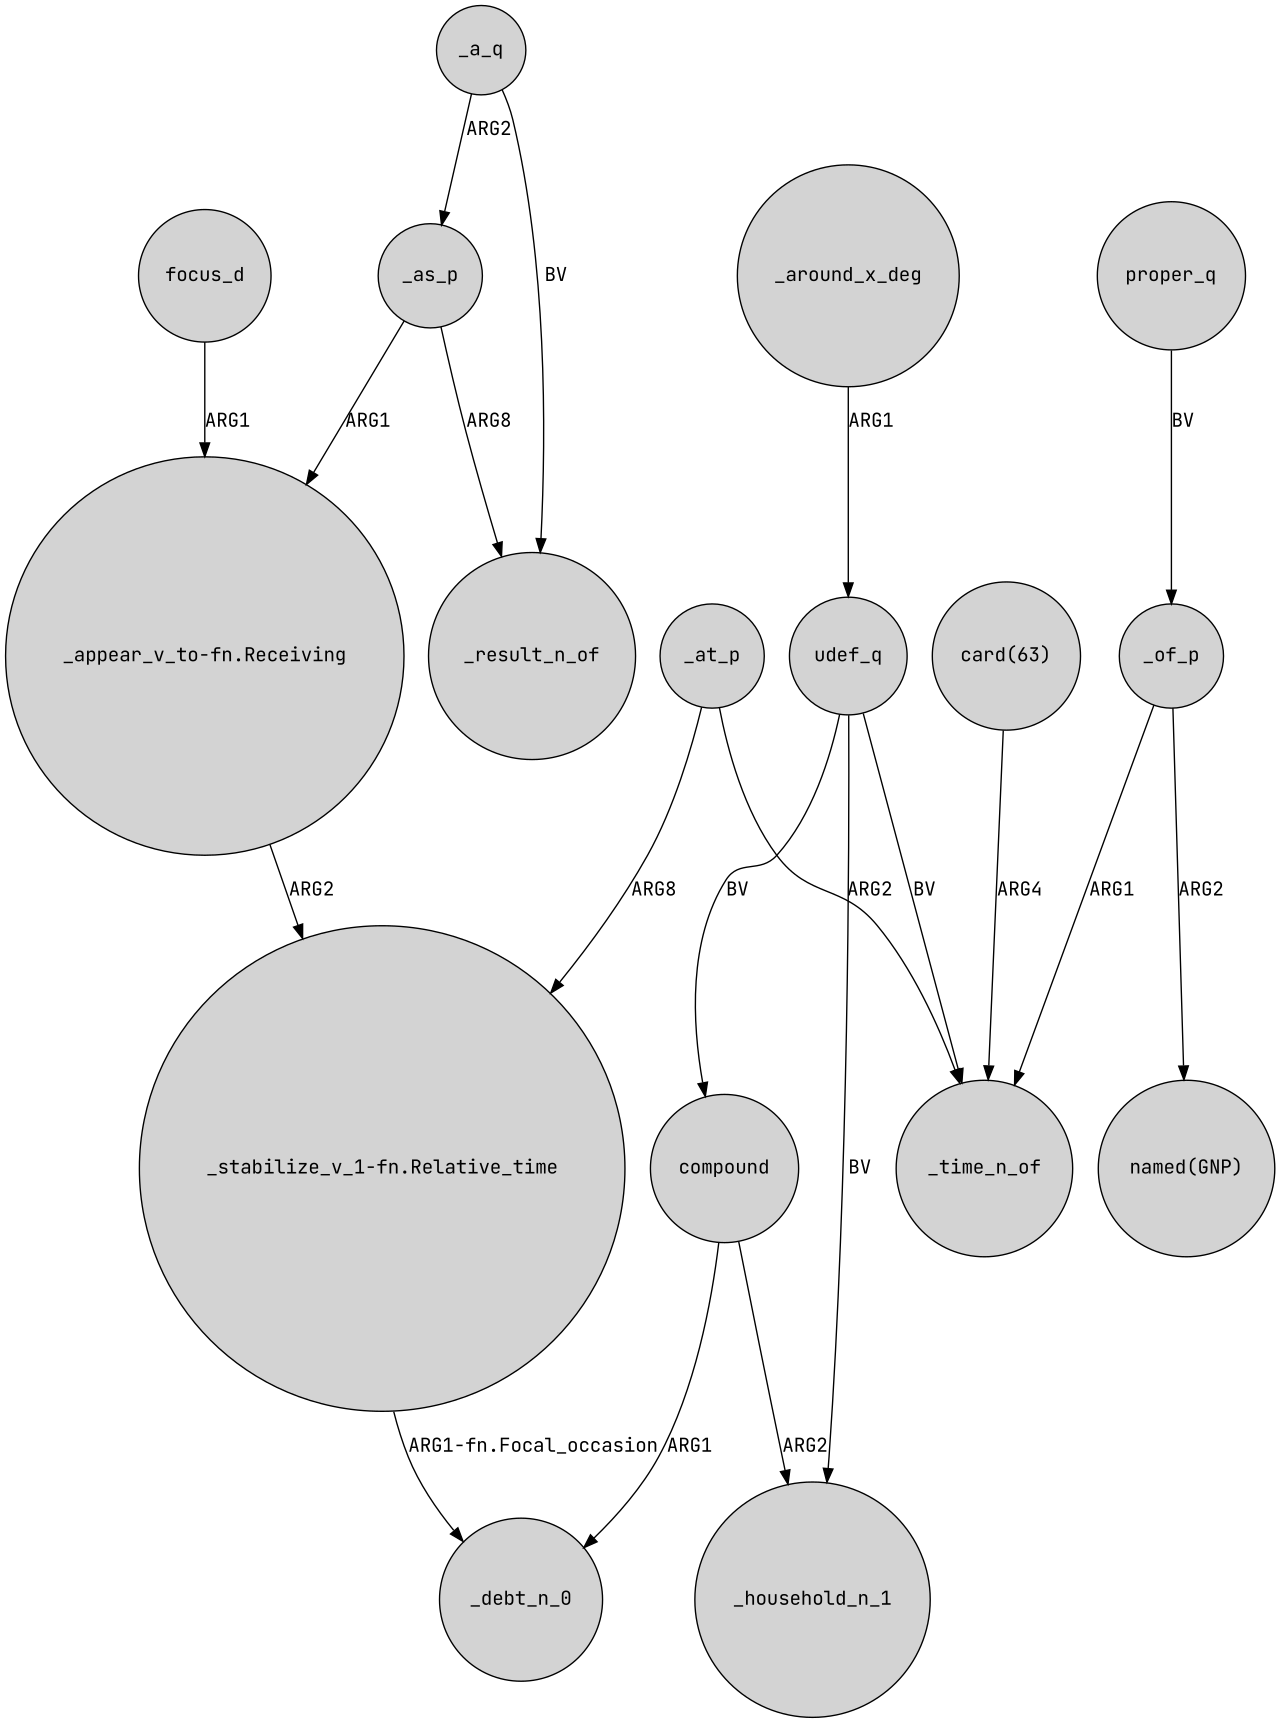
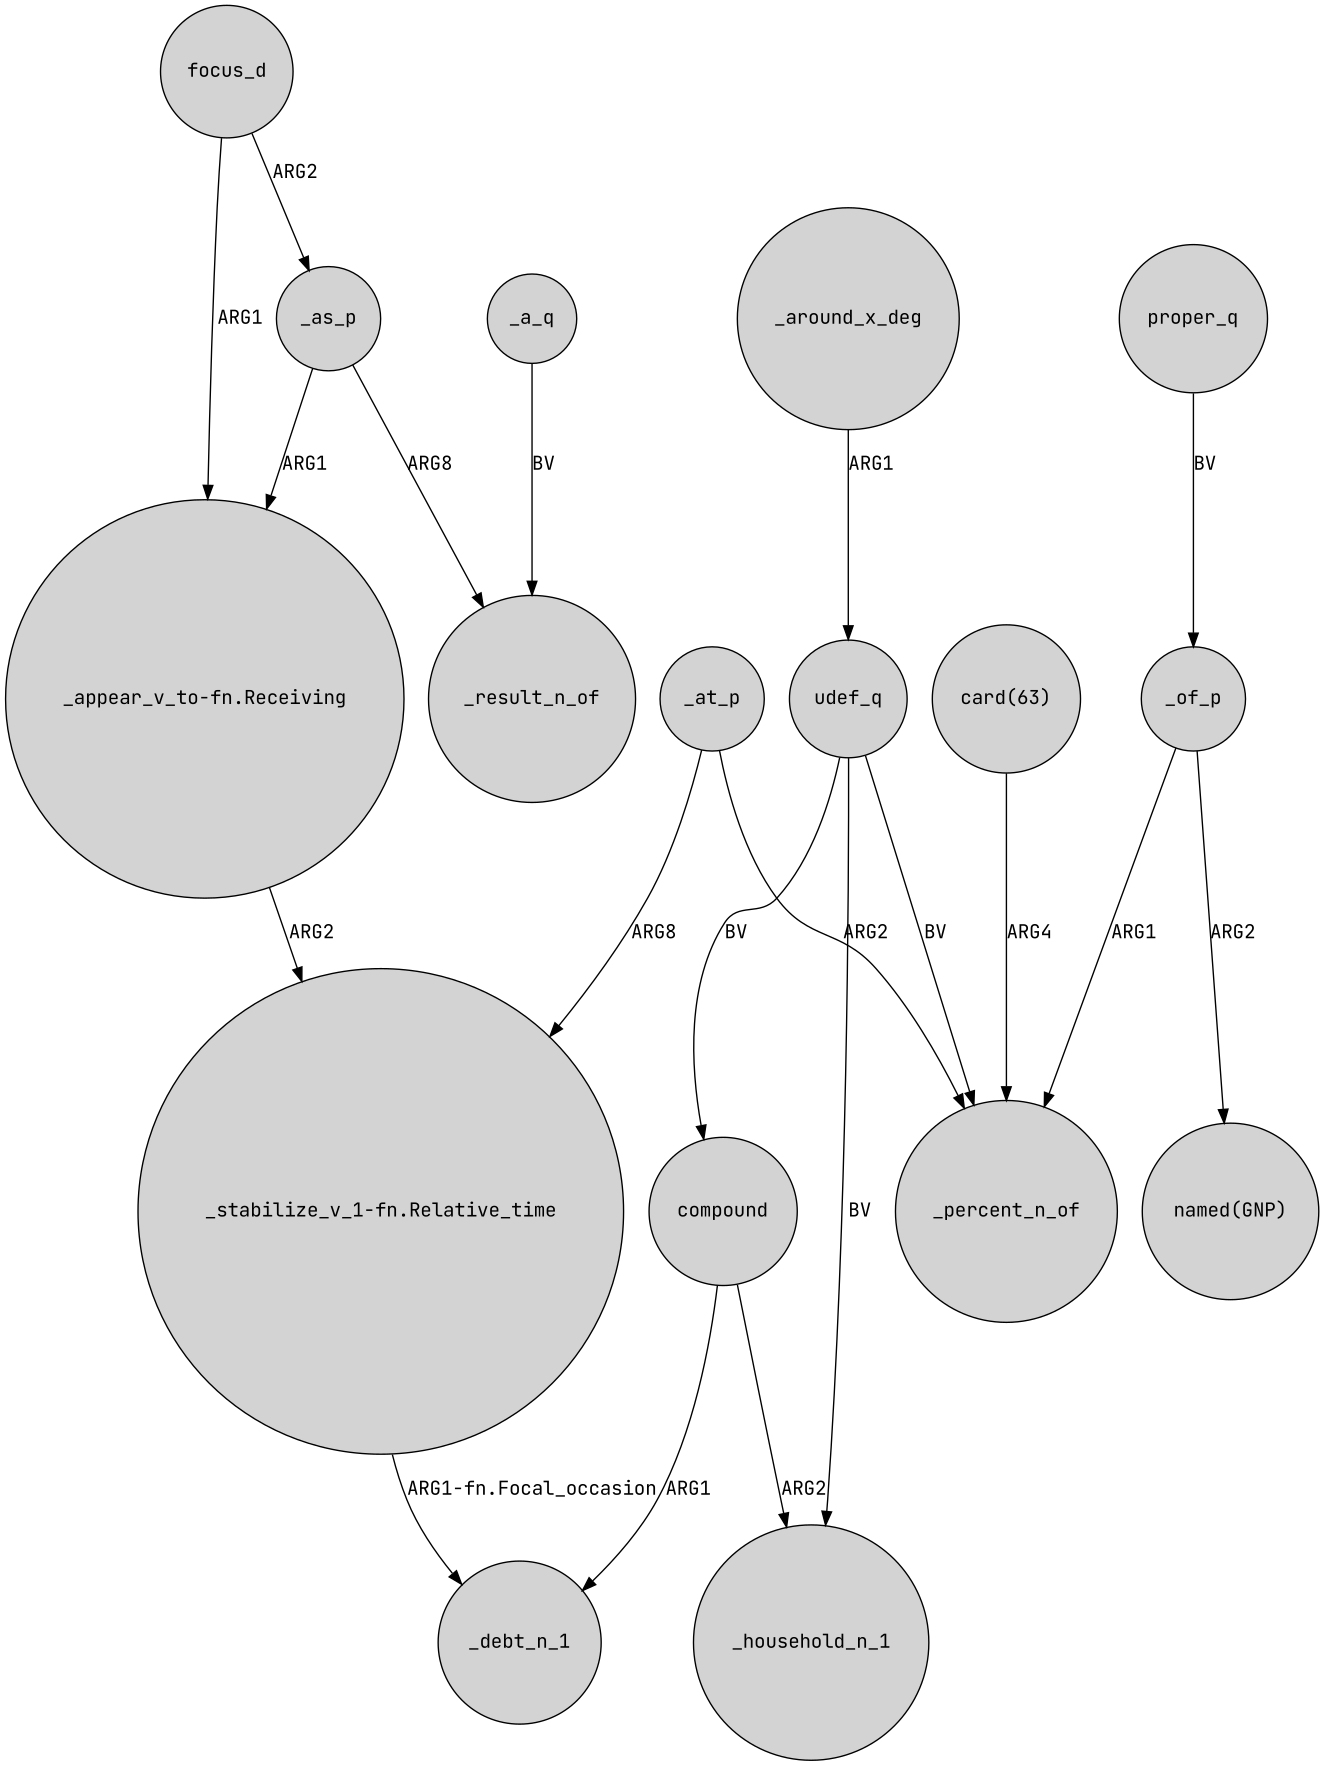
(458, 153) -> (278, 196)
(984, 1169) -> (1006, 1211)
(521, 1600) -> (520, 1643)
